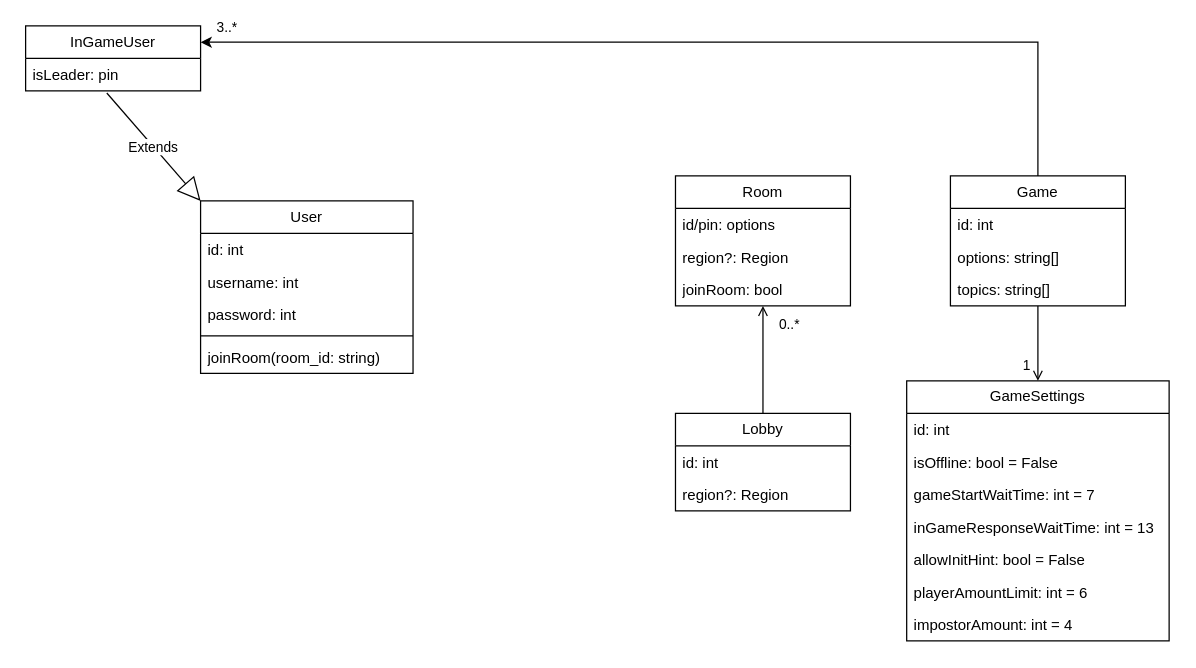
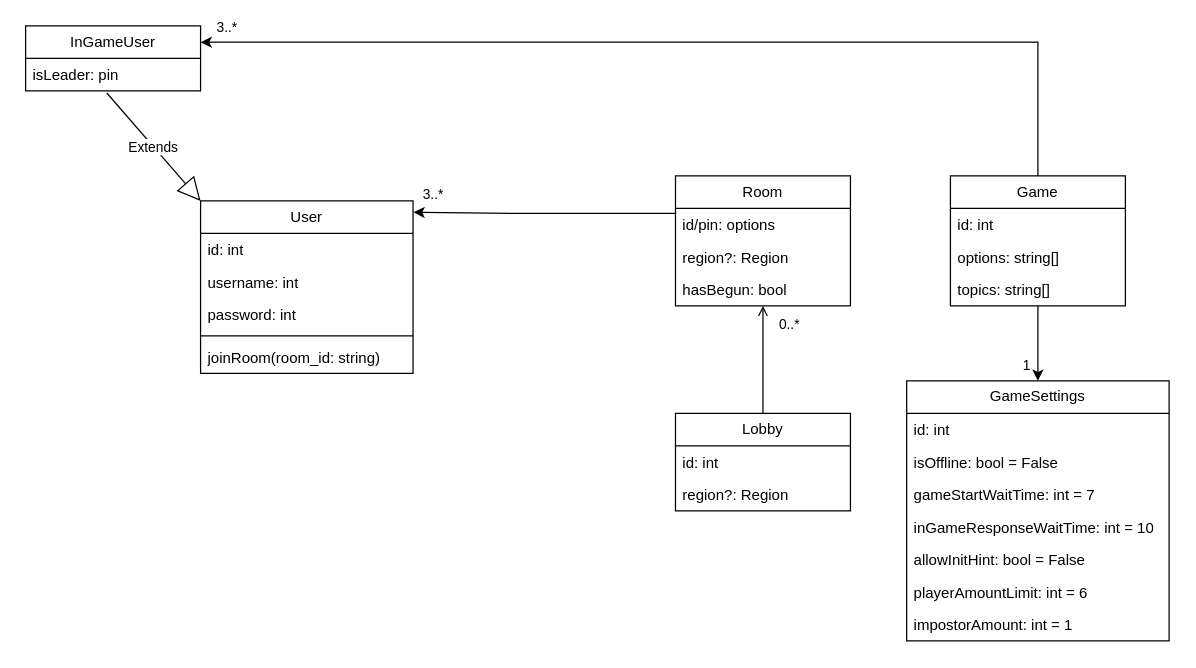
none -> (549, 213)
(734, 291) -> (736, 291)
(1038, 372) -> (1038, 371)
(1033, 528) -> (1033, 528)
(999, 626) -> (999, 626)
